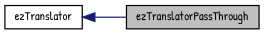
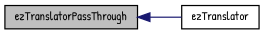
(111, 17) -> (166, 17)
